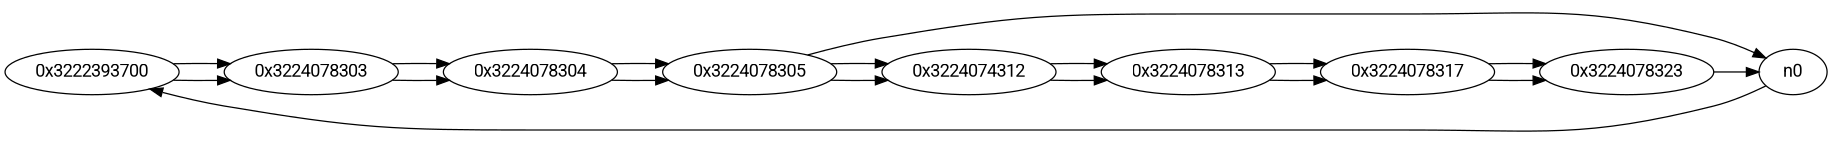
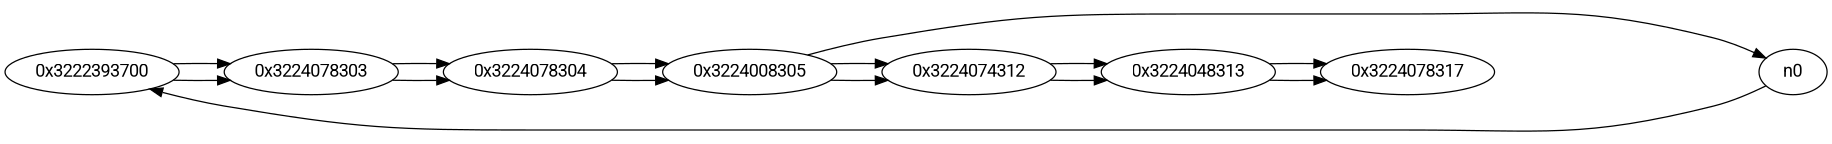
(750, 72) -> (750, 72)
(1188, 72) -> (1188, 72)
(1627, 72) -> none
